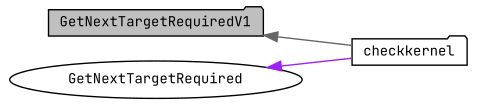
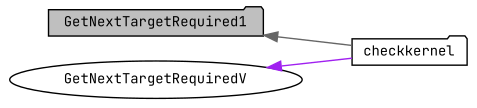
(156, 23) -> (156, 23)
(156, 80) -> (156, 80)
